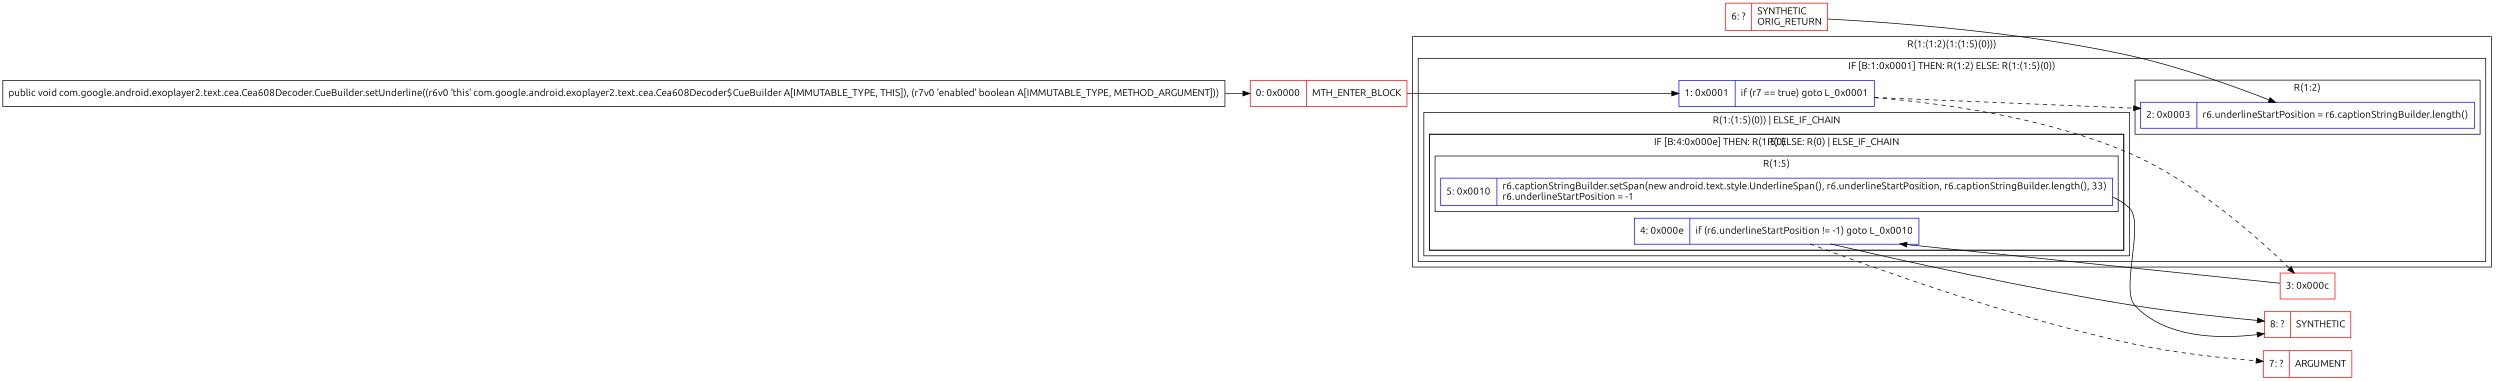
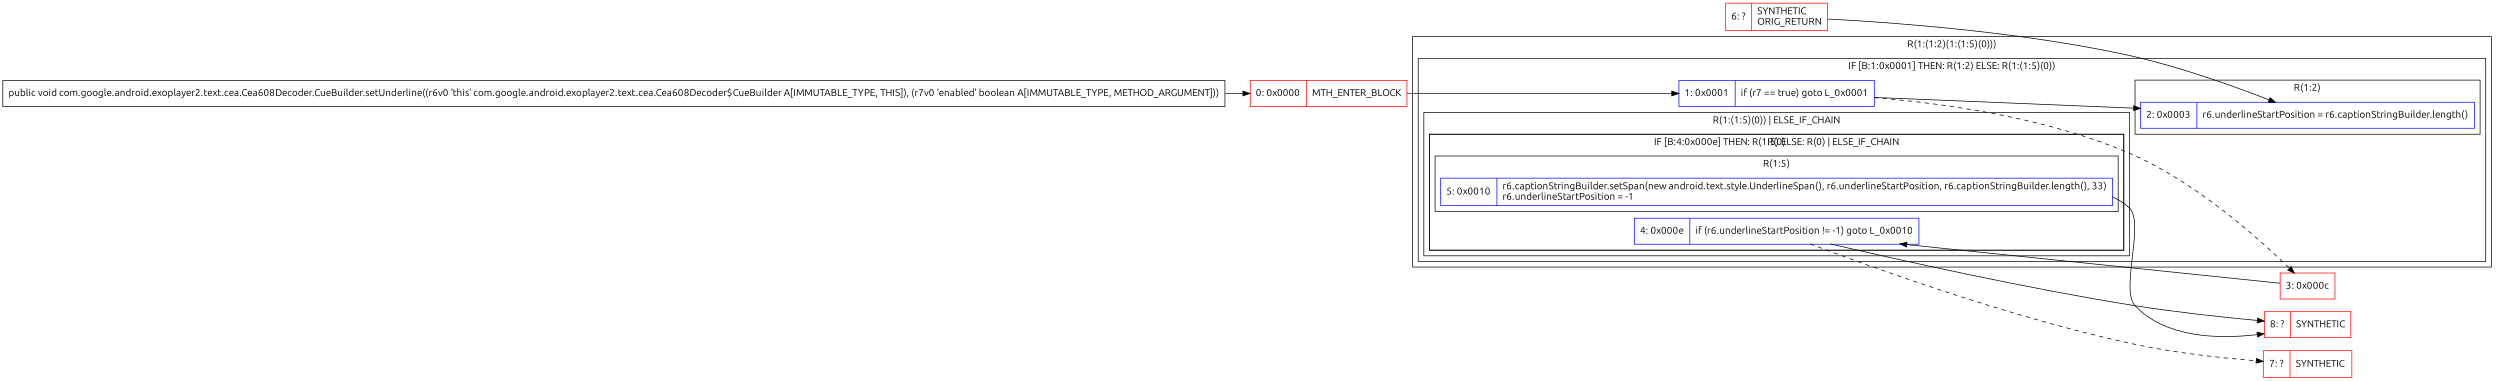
(2004, 103) -> (2004, 103)
(2321, 364) -> (2320, 364)
